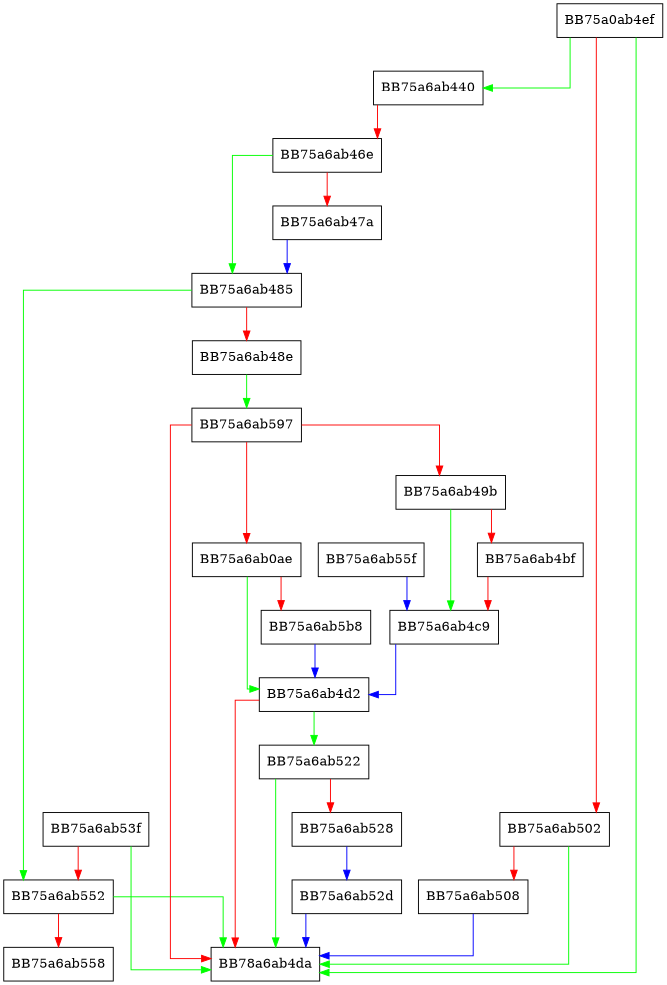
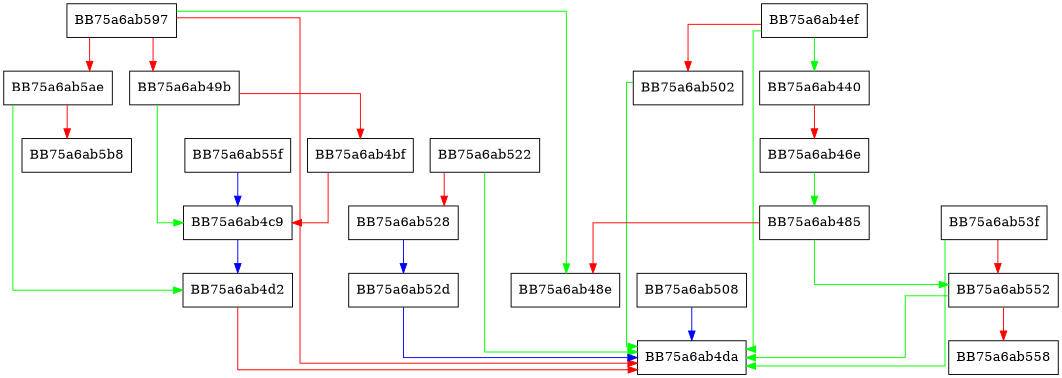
(610, 21) -> (814, 21)
(327, 223) -> none
(247, 387) -> (498, 11)
(247, 560) -> (58, 88)
(315, 656) -> none
(314, 724) -> none
(514, 858) -> none
(265, 964) -> (692, 358)
